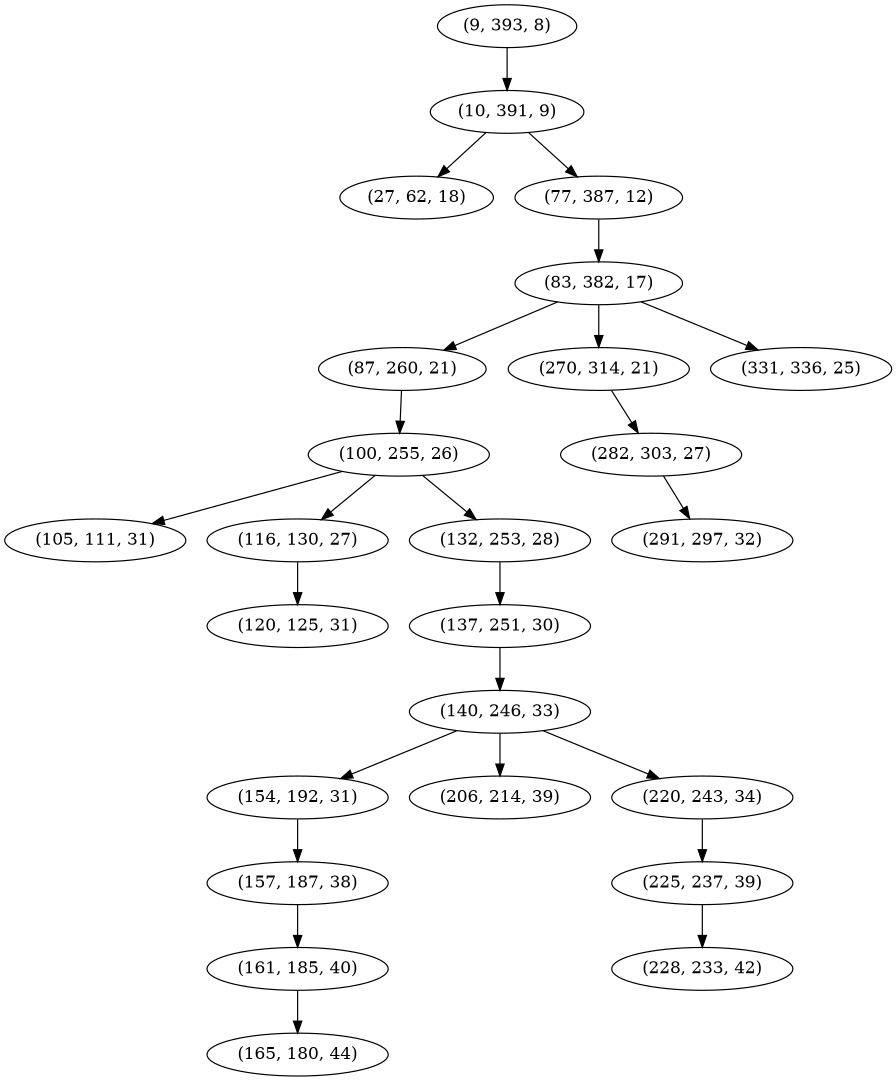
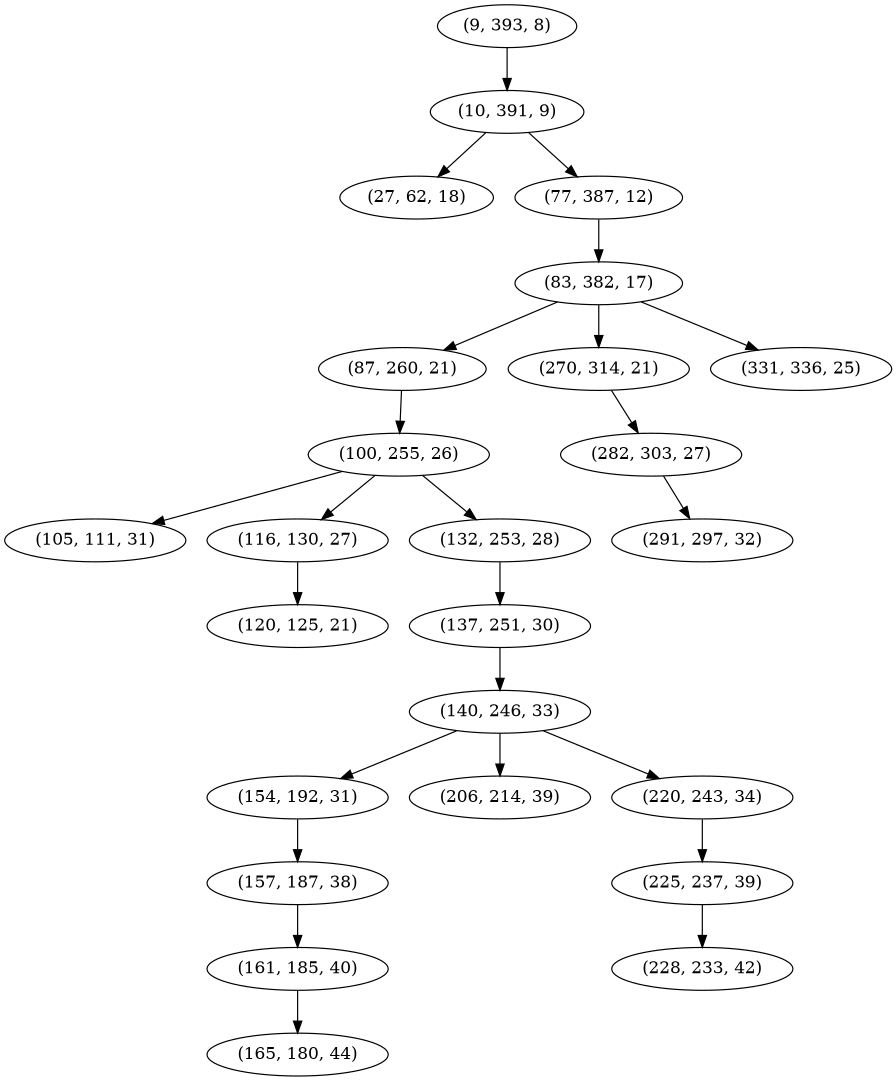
(298, 626) -> (298, 626)
